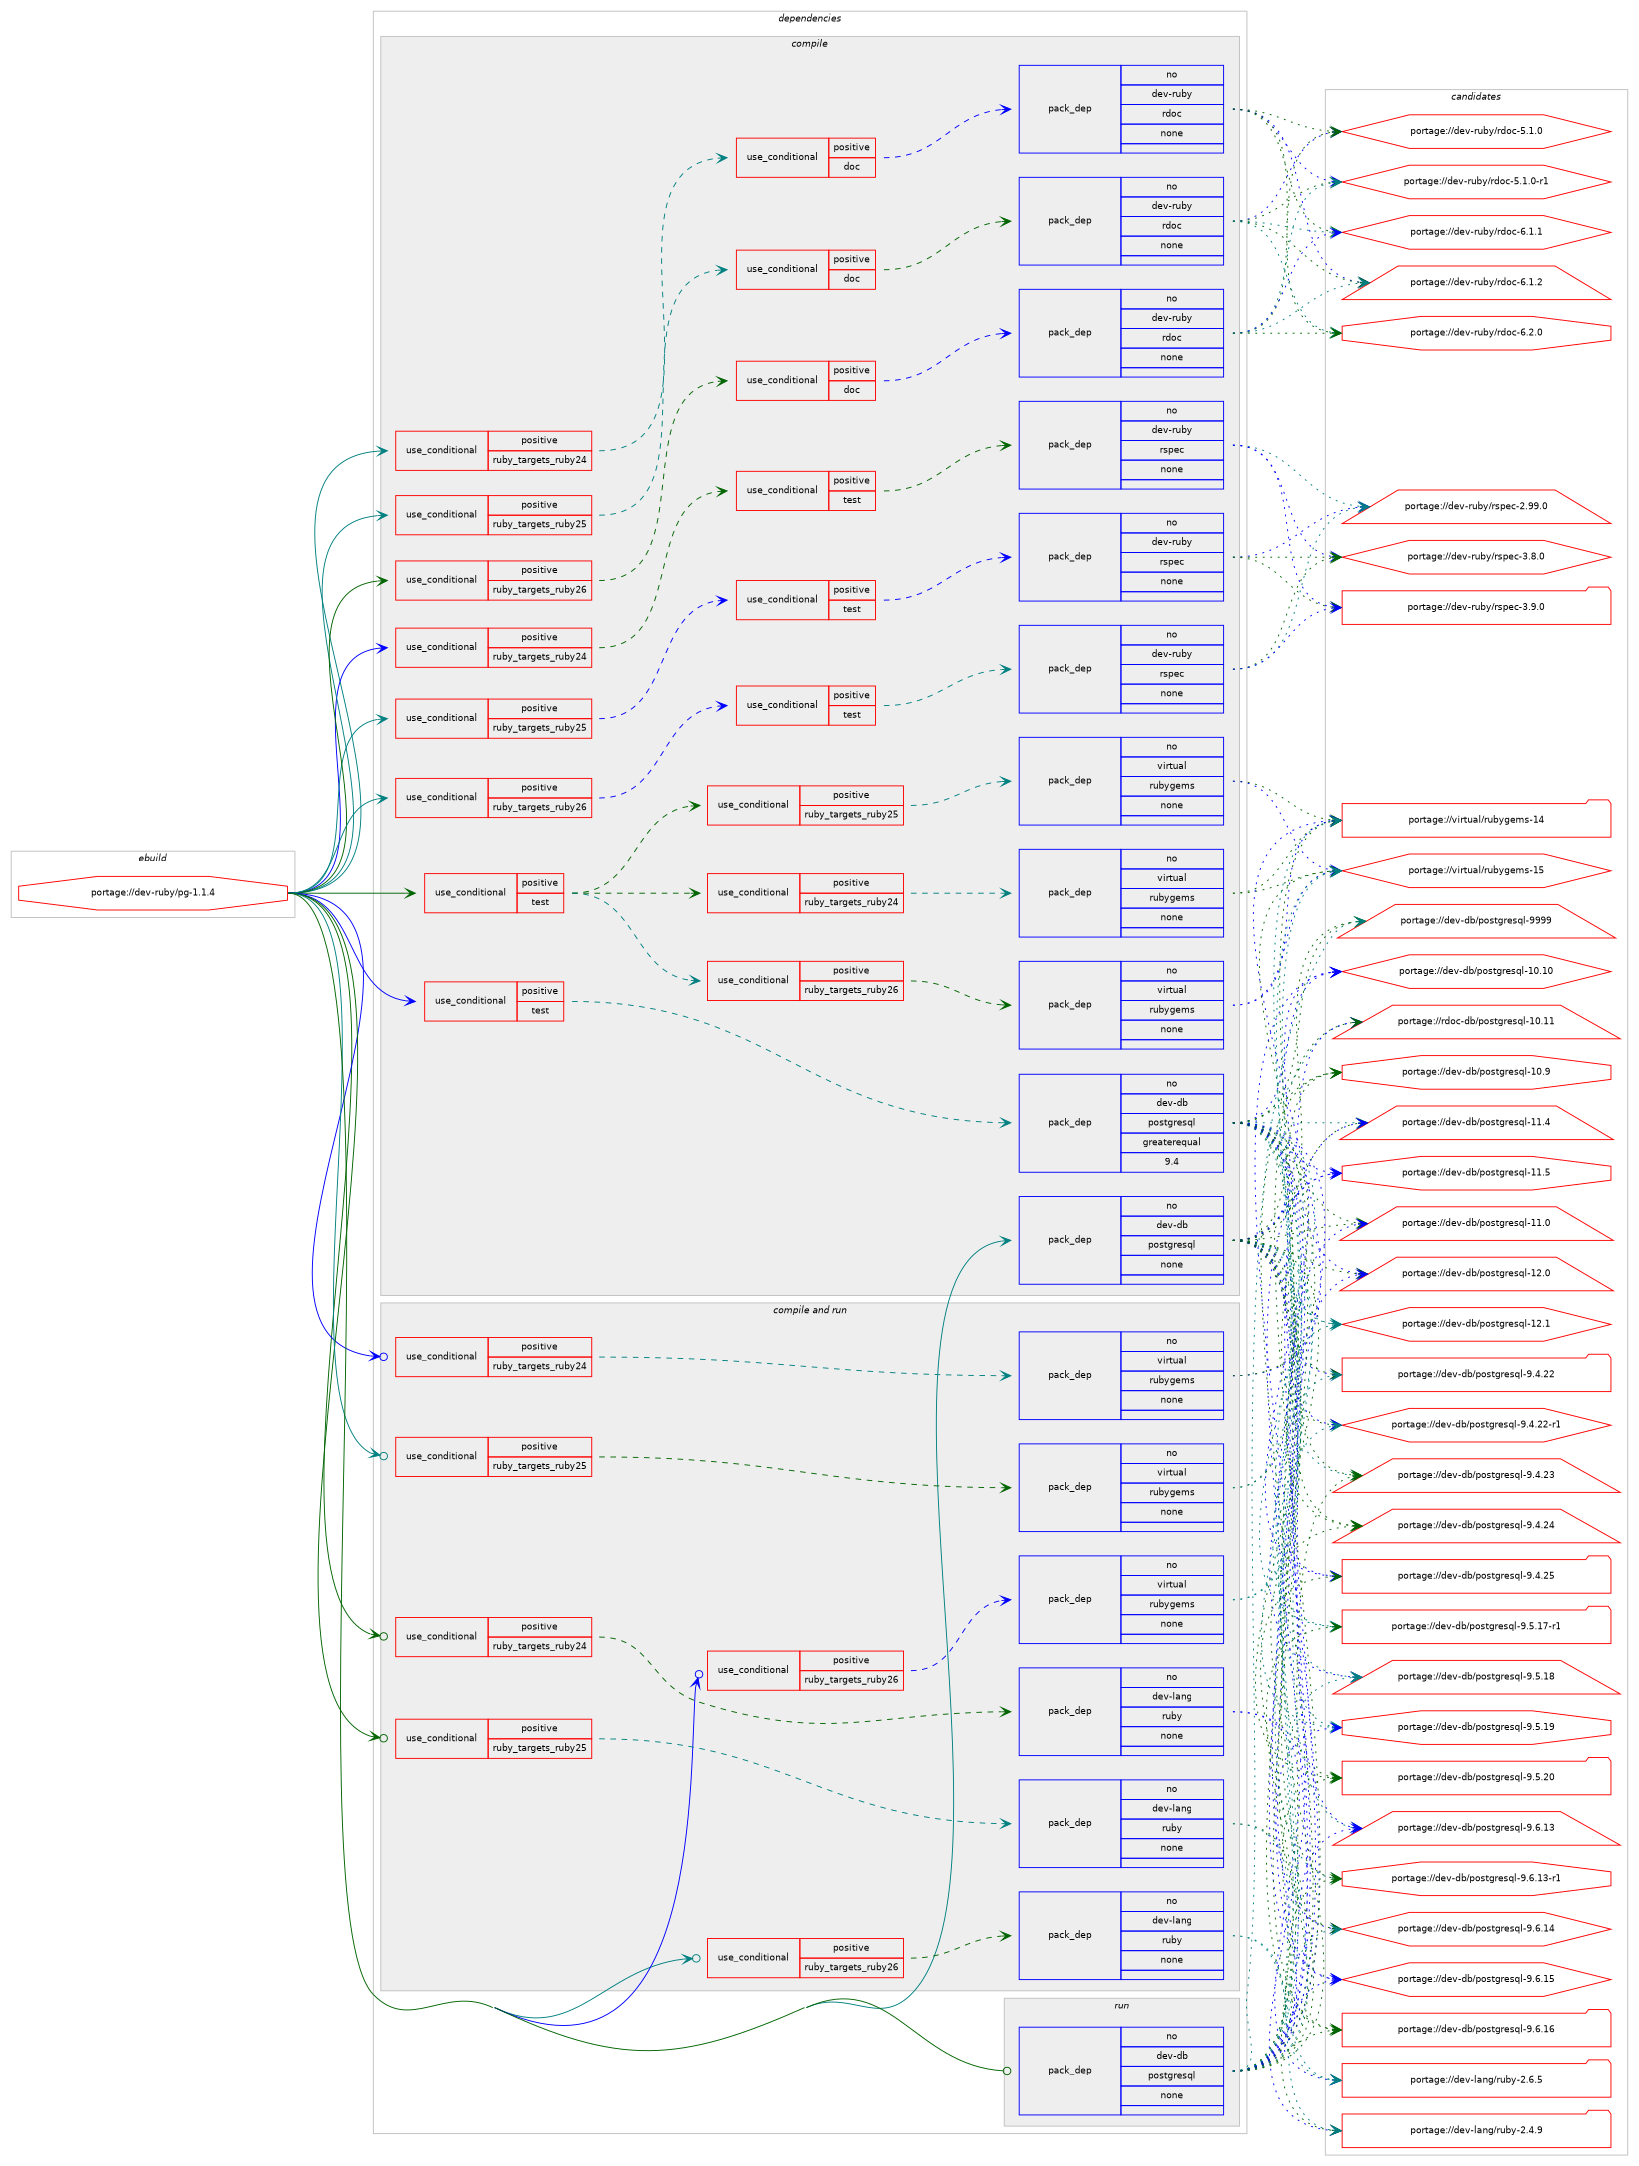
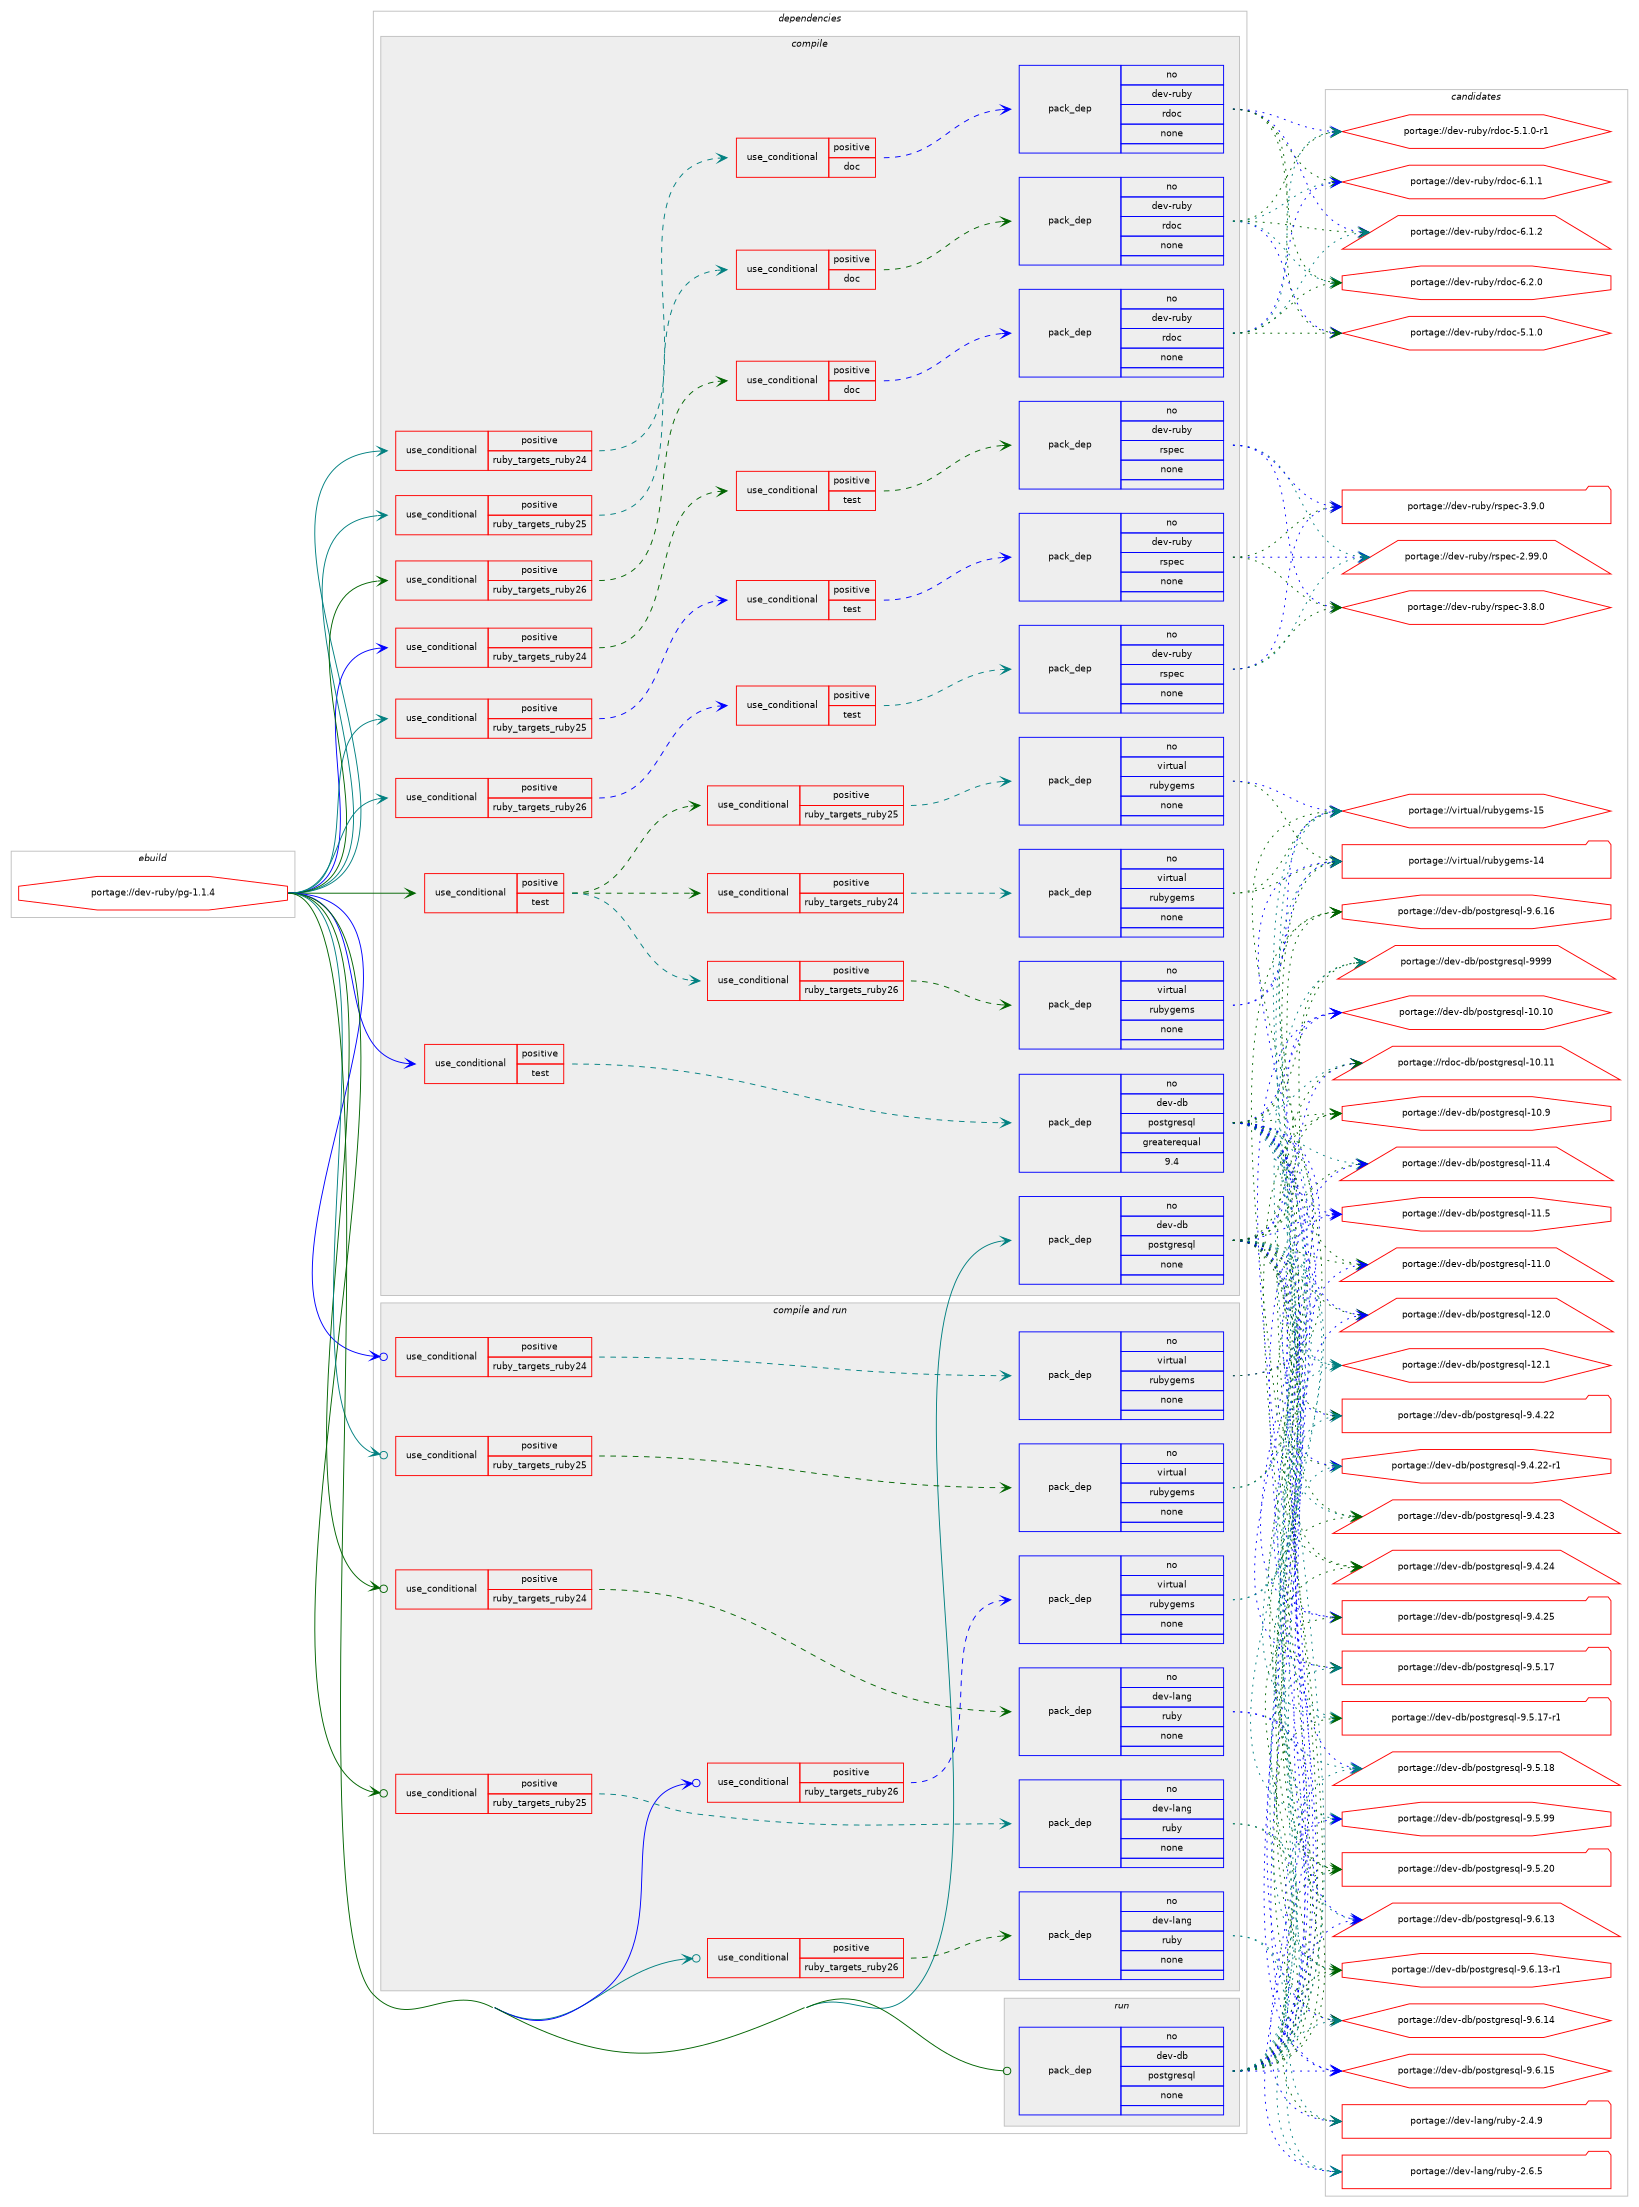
(1477, 1425) -> (1477, 1466)
none -> (1477, 1668)
(1477, 1728) -> (1477, 1819)
(1477, 2030) -> (1477, 912)
